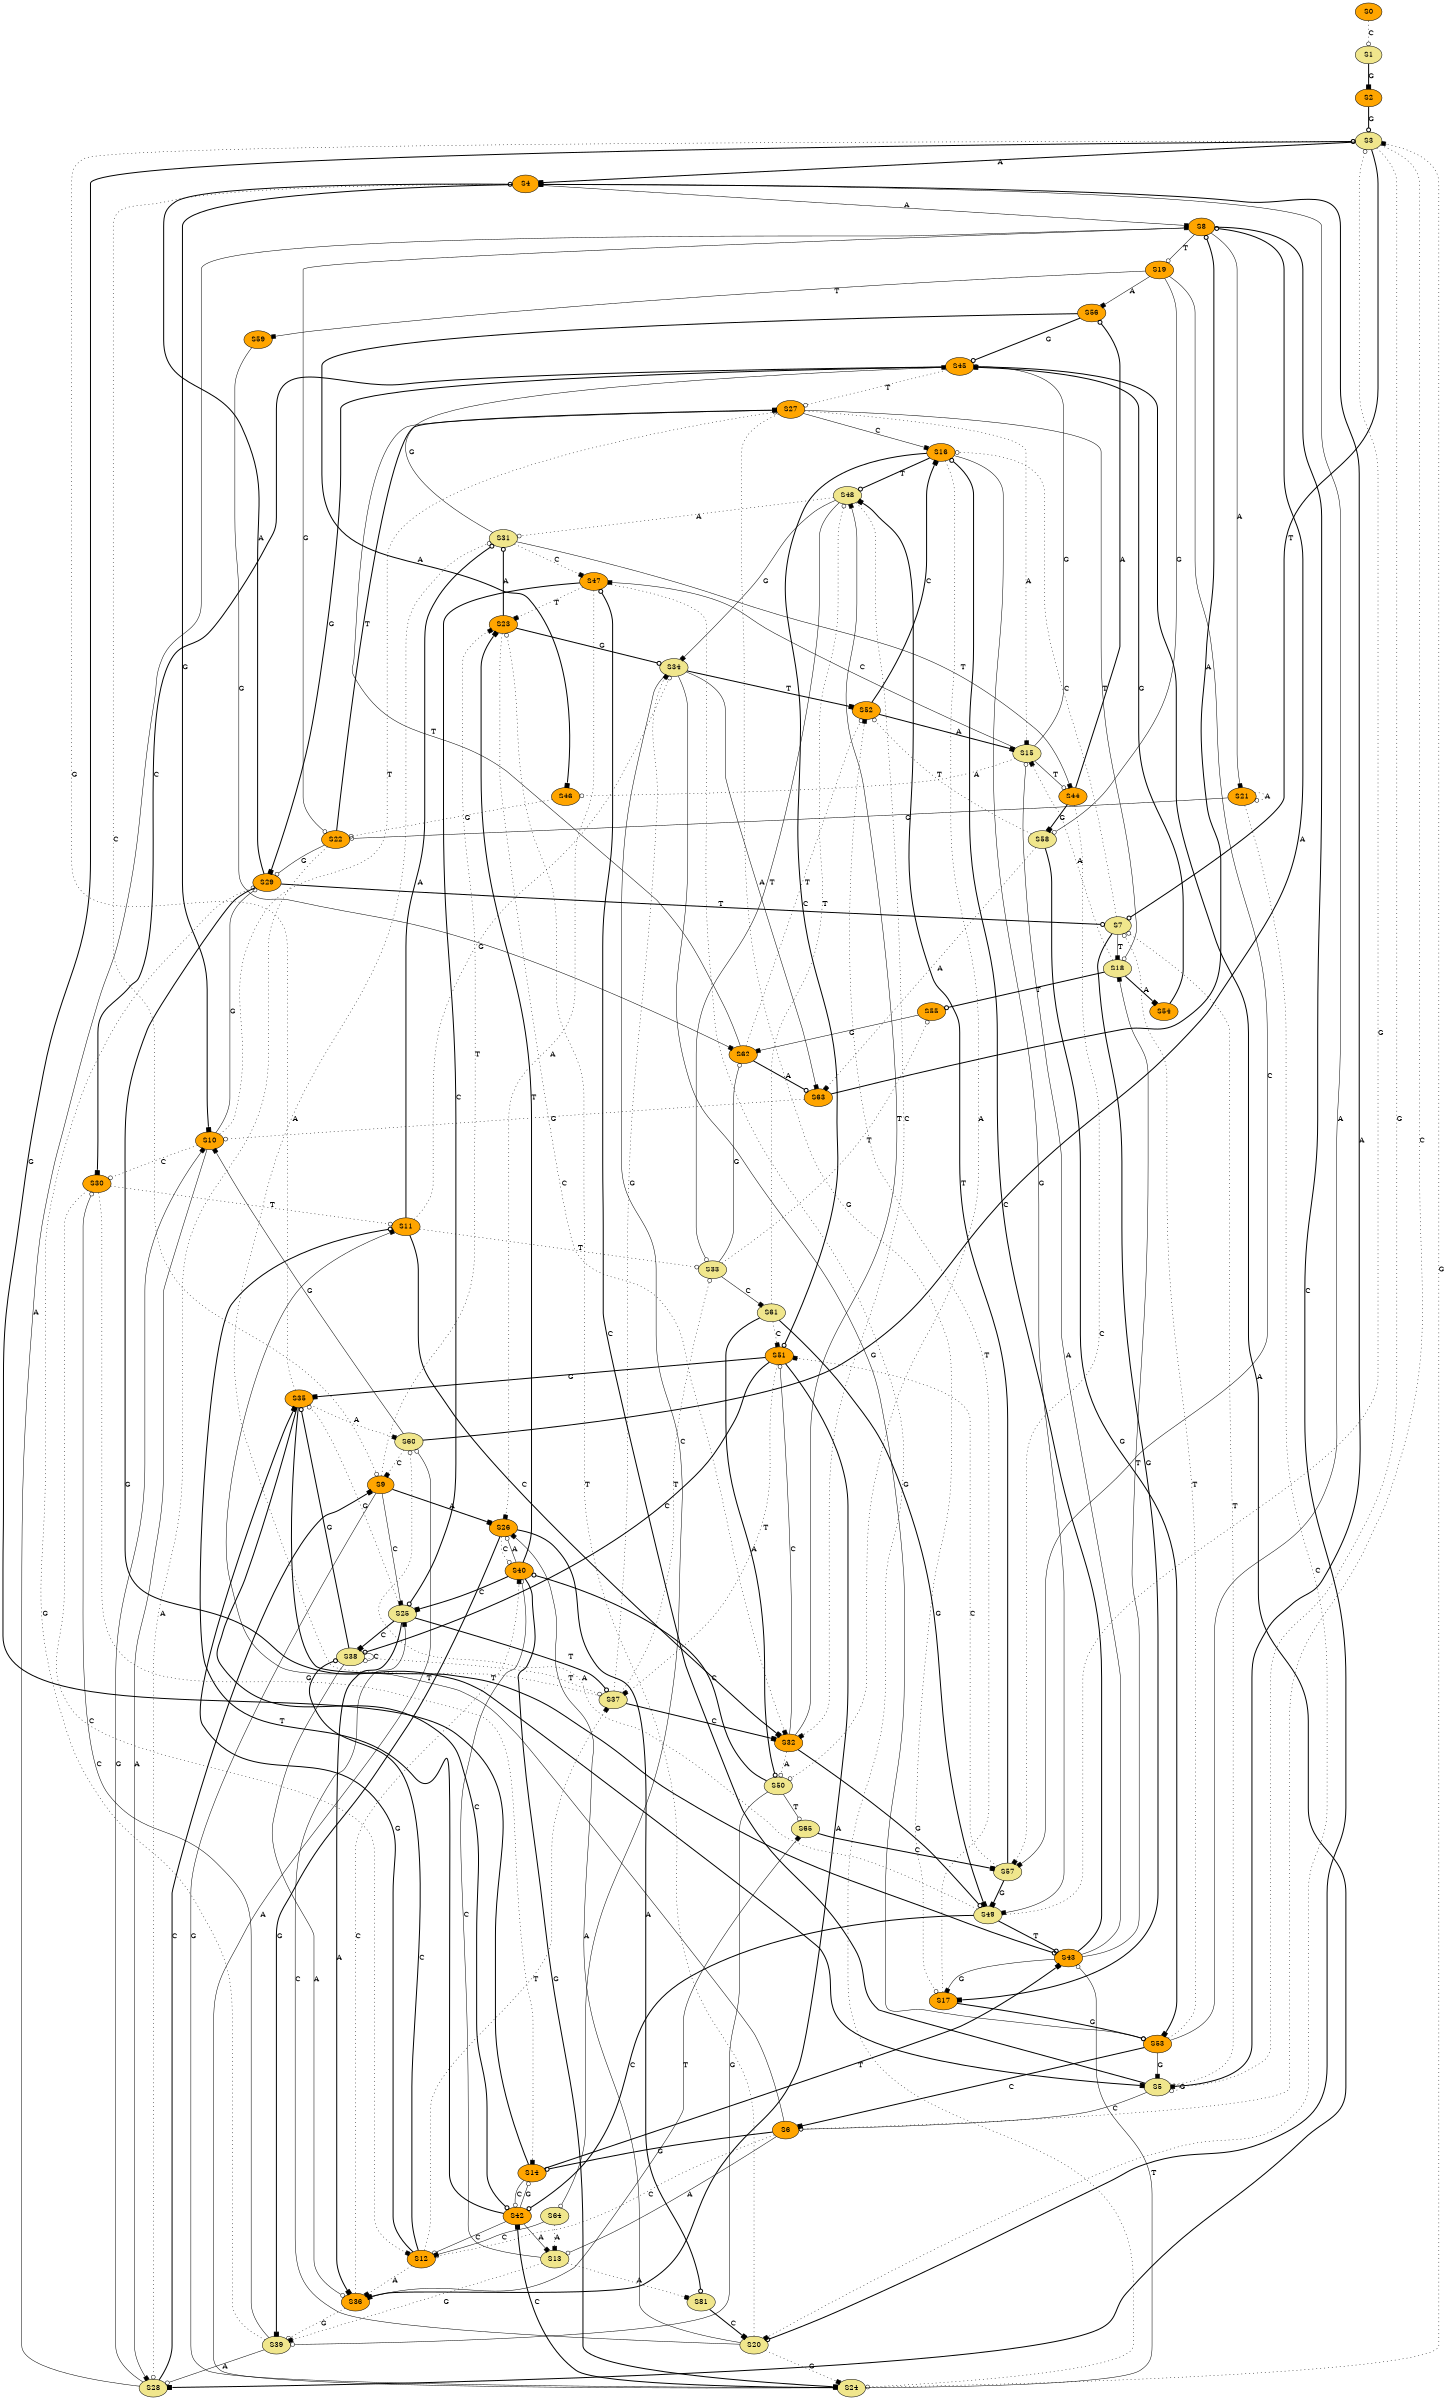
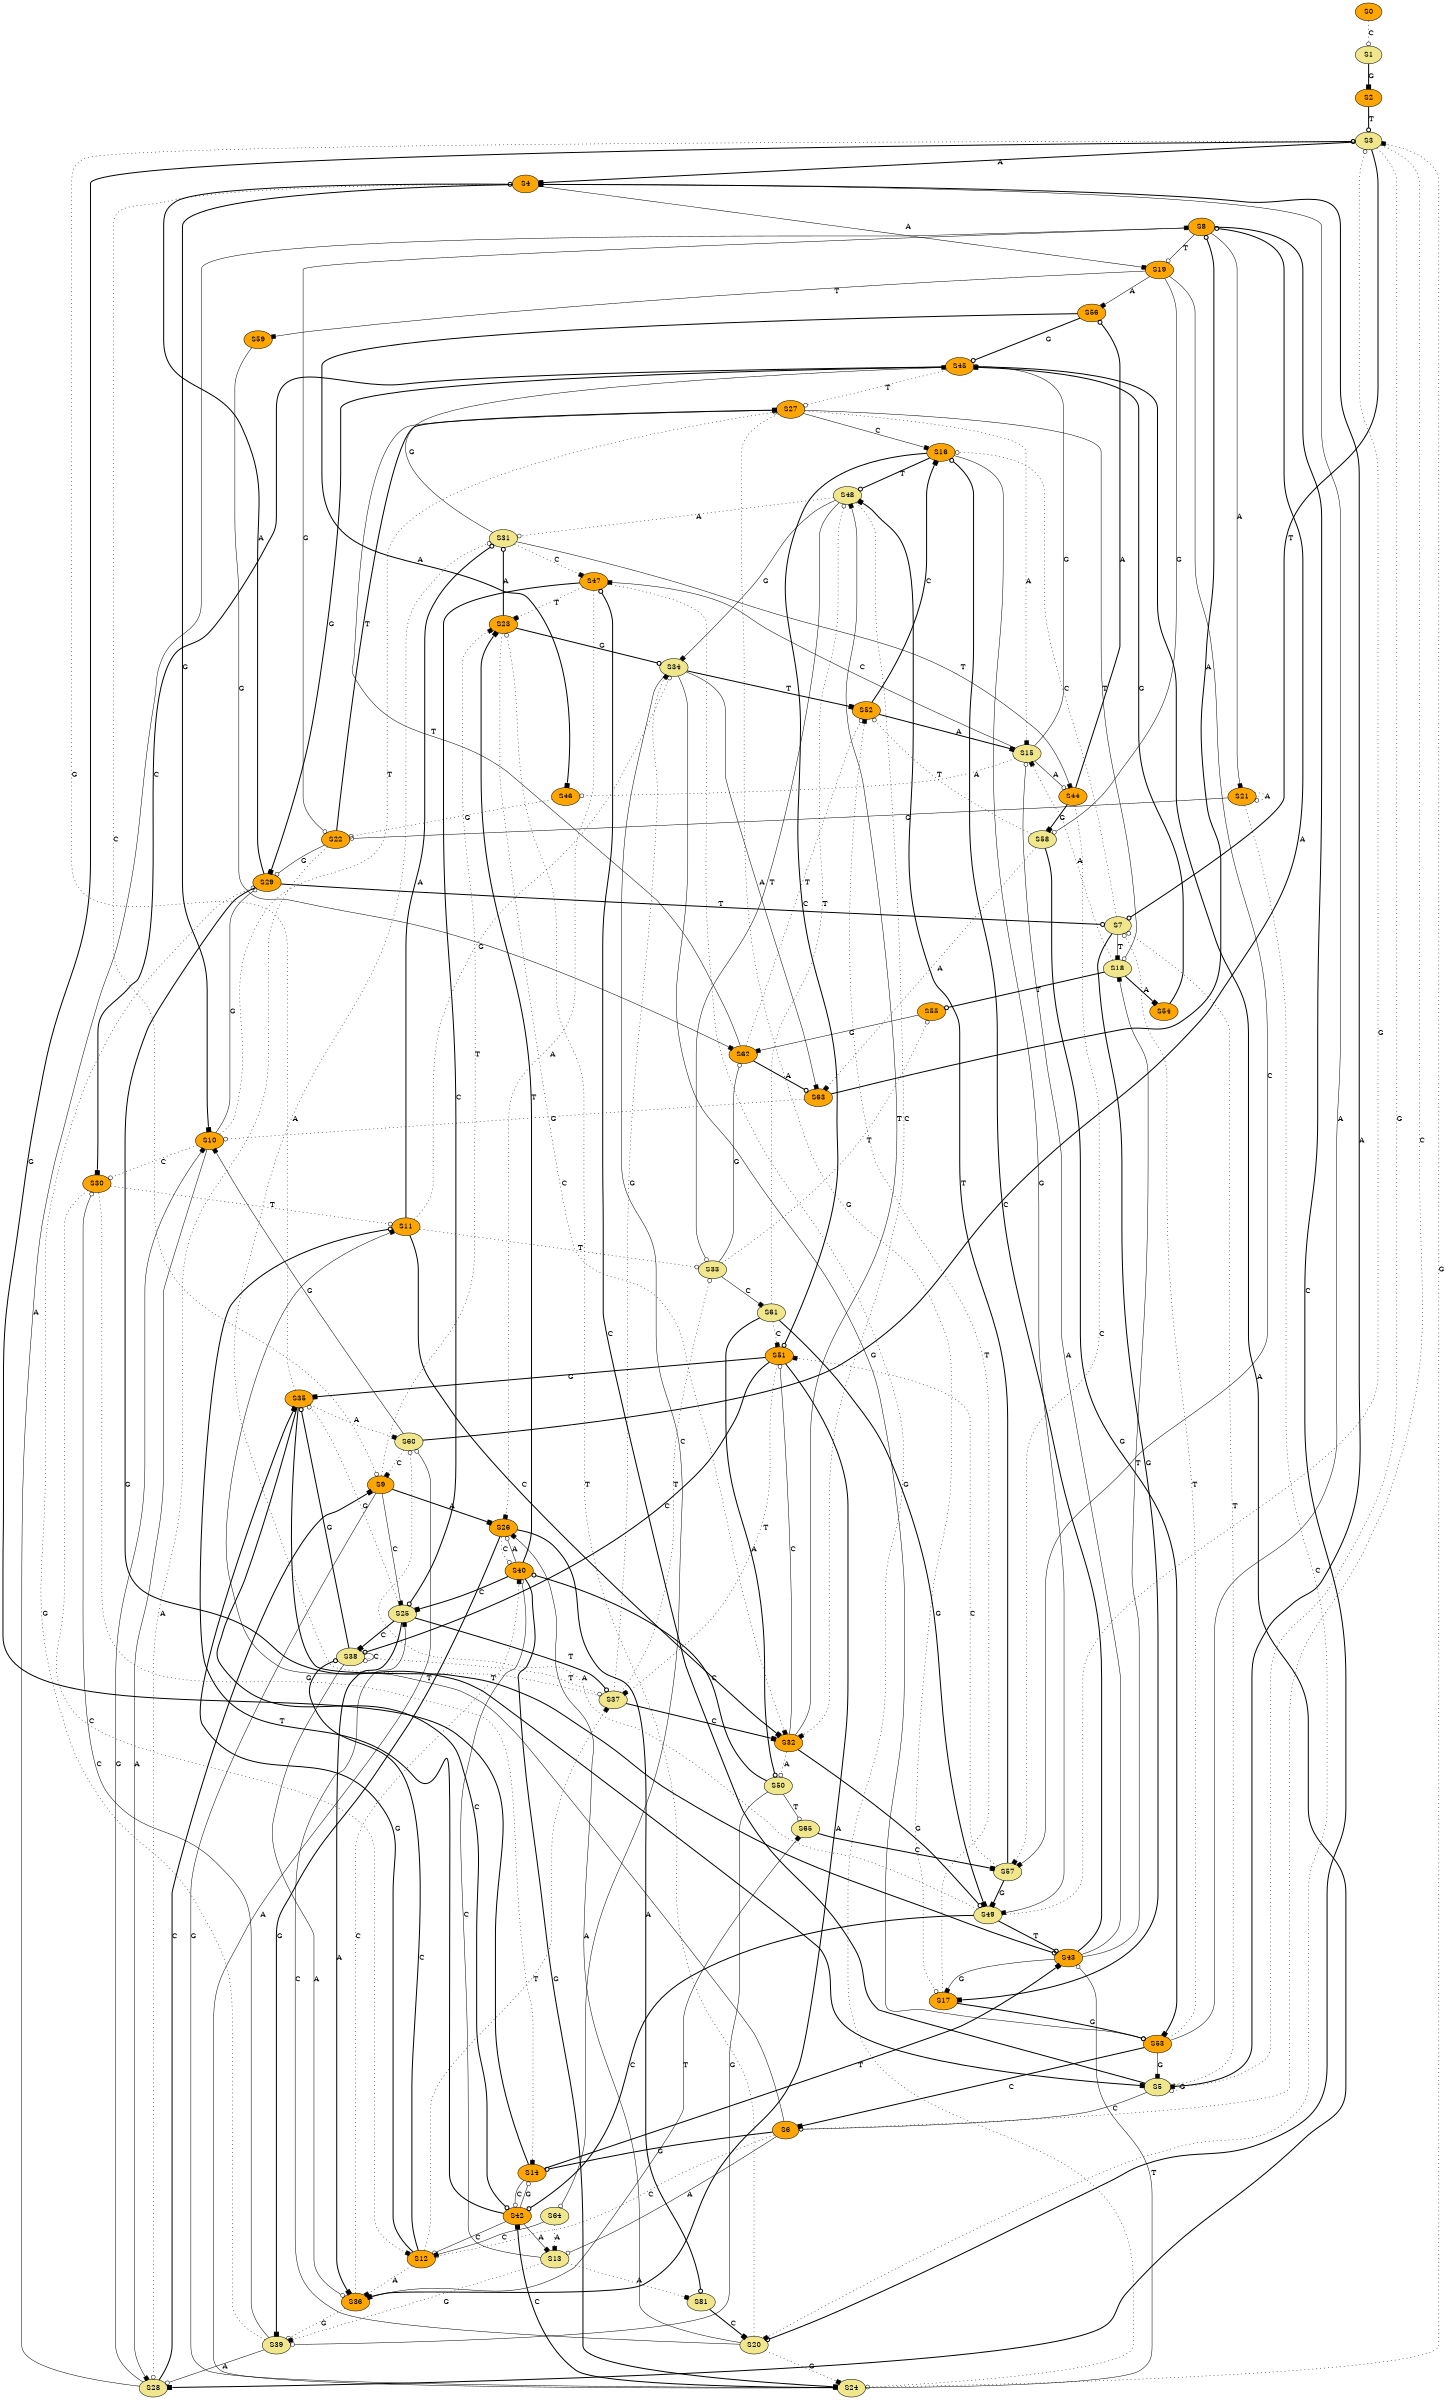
(1372, 119) -> (1372, 119)
(861, 205) -> (840, 227)
(1056, 775) -> (1056, 775)
(979, 1142) -> none
